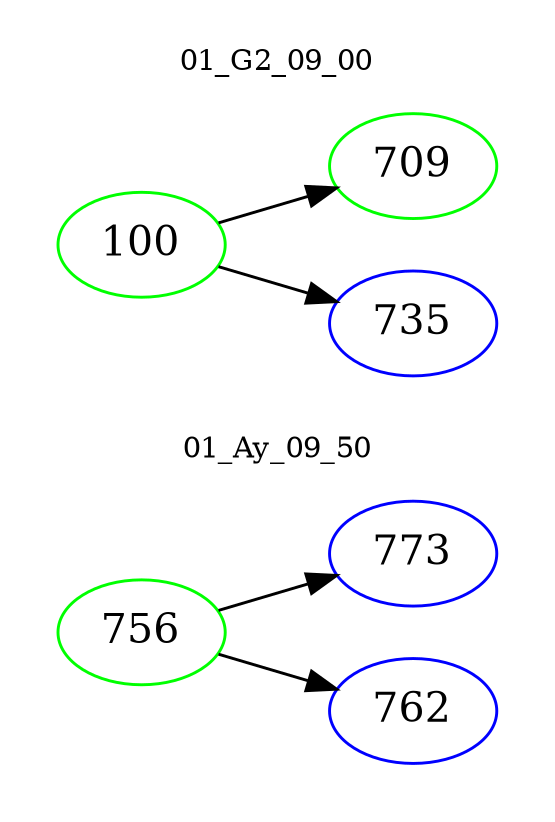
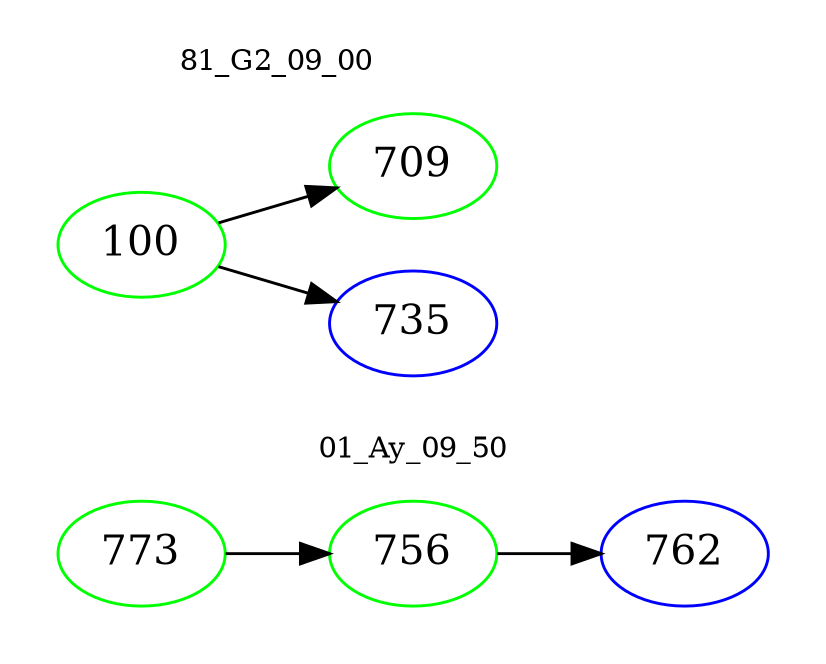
(277, 63) -> (277, 63)
(413, 554) -> (142, 554)
(263, 597) -> (263, 554)
